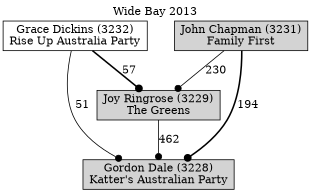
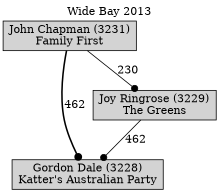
(75, 36) -> none
(248, 105) -> (75, 105)
